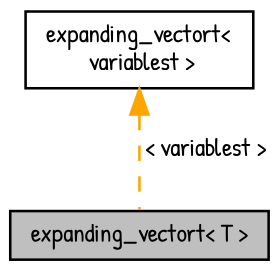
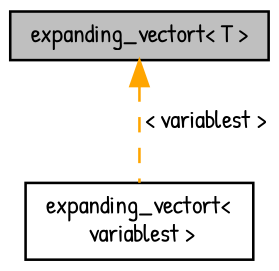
(139, 162) -> (139, 135)
